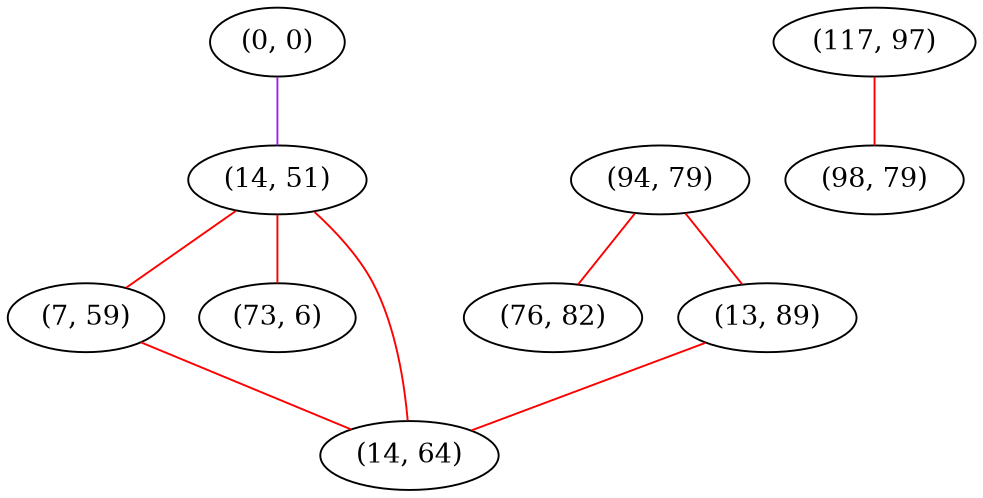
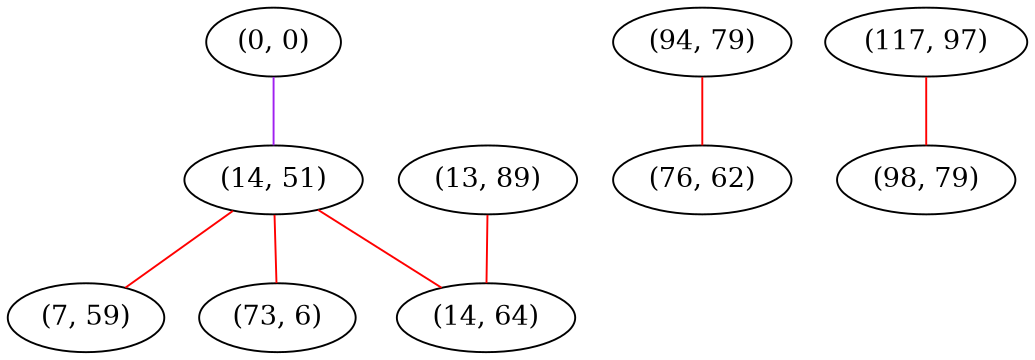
(714, 249) -> none
(553, 318) -> (702, 180)
(246, 386) -> none
